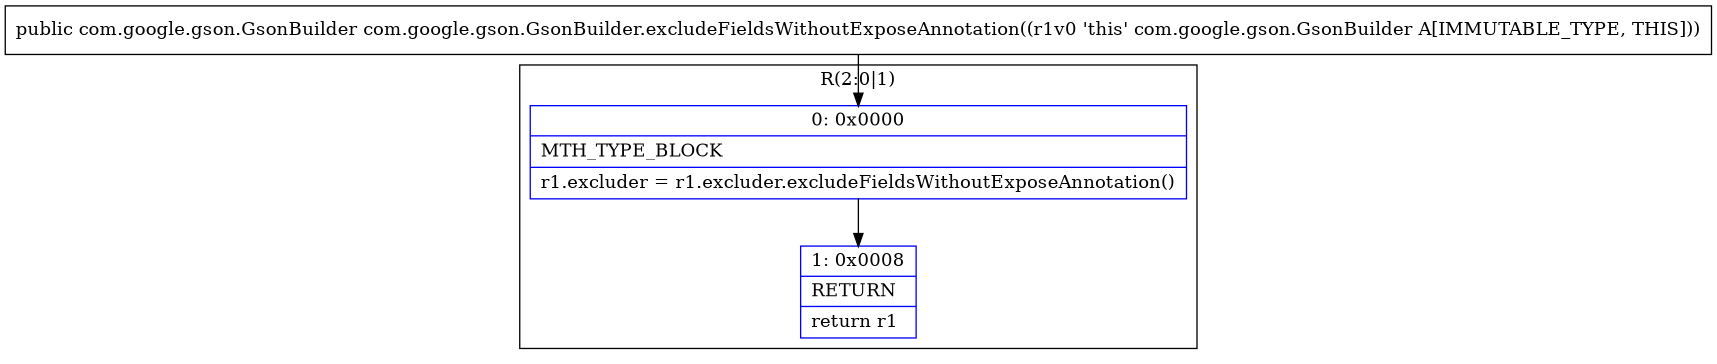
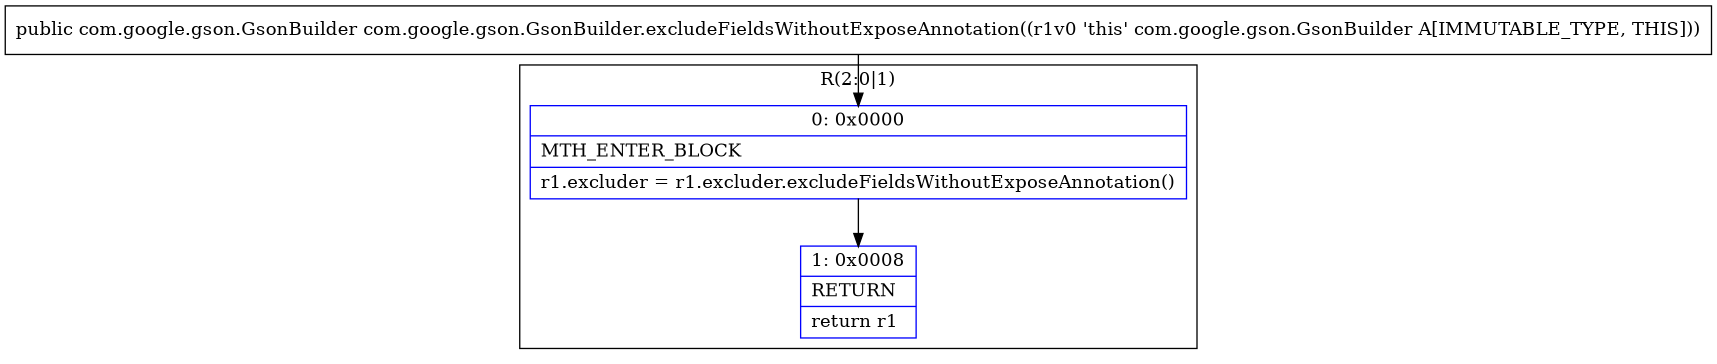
(632, 151) -> (642, 151)
